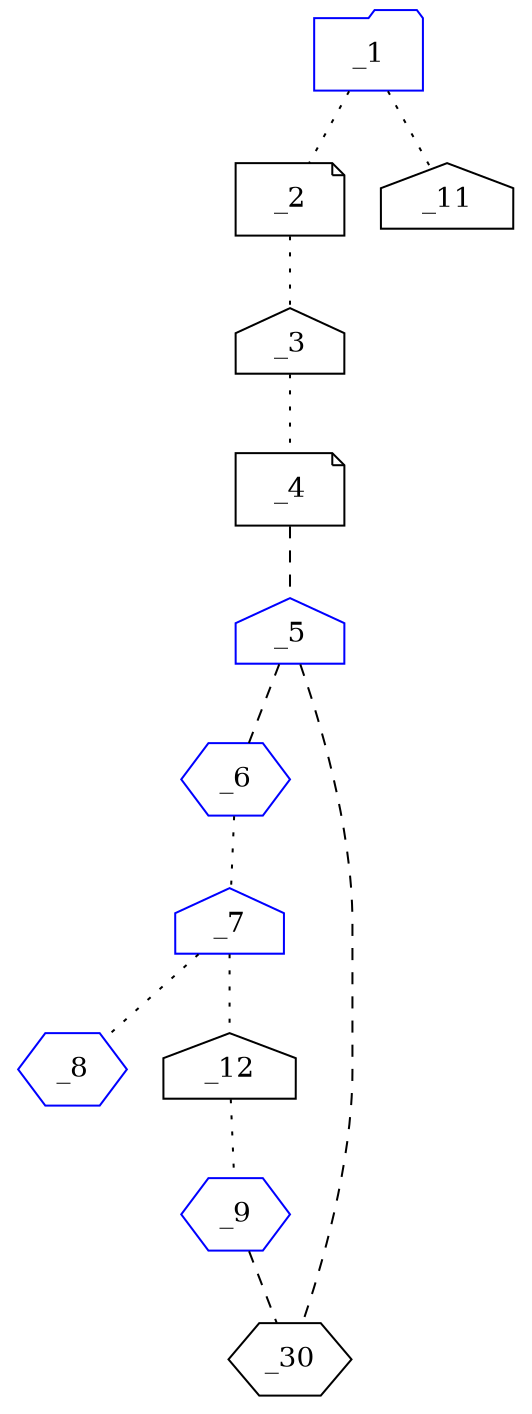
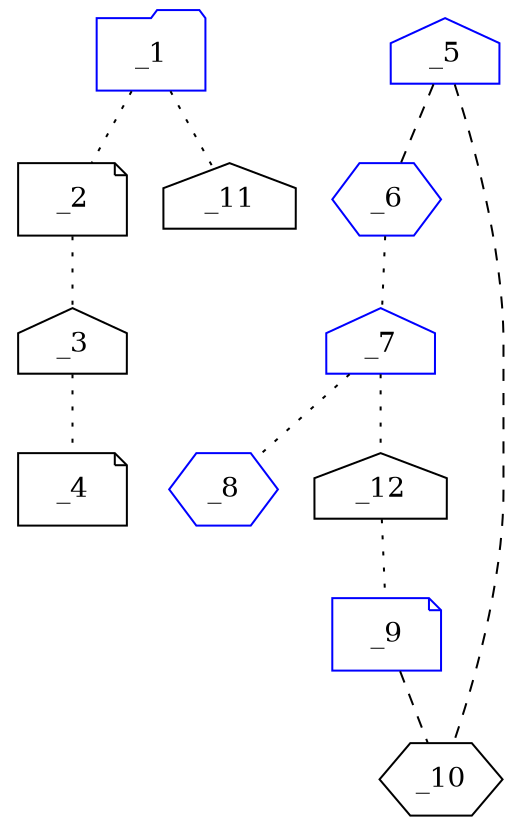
(290, 562) -> none
(236, 1214) -> (387, 634)
(290, 1359) -> (441, 779)
